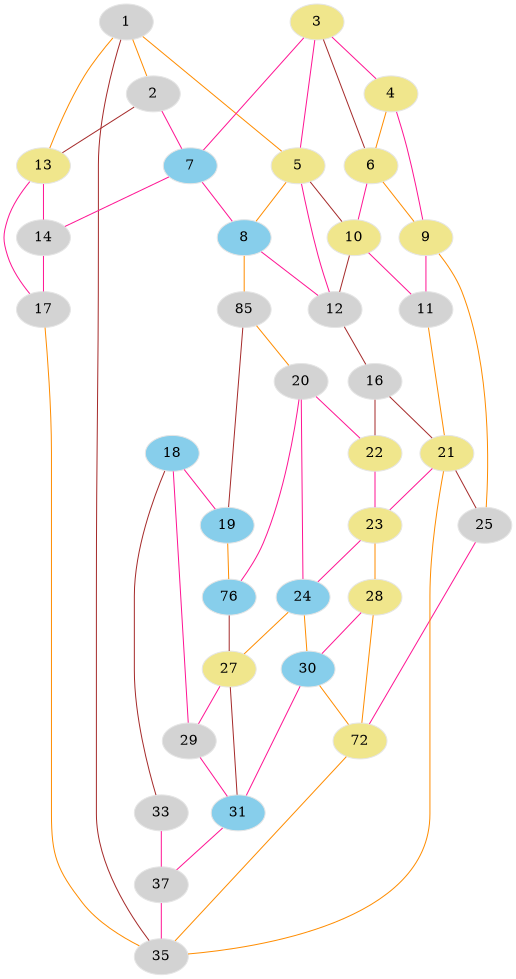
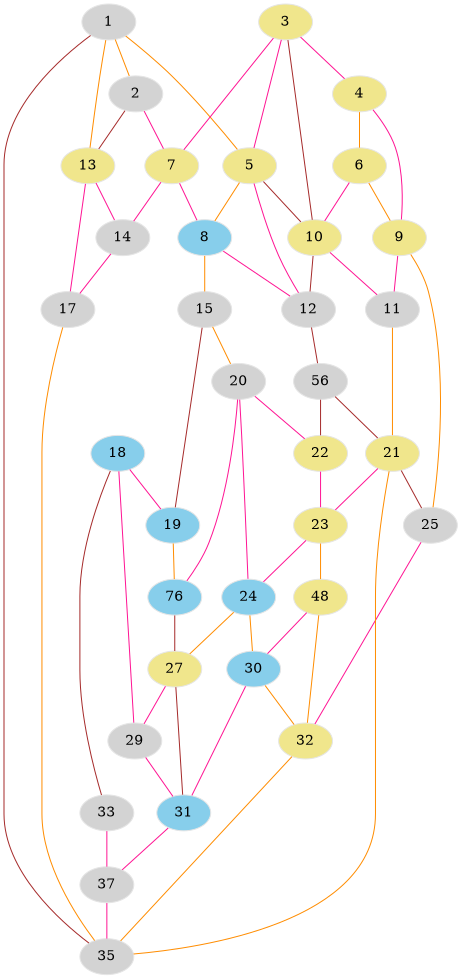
(344, 94) -> (300, 130)
(190, 166) -> (172, 166)
(244, 310) -> (205, 310)
(375, 381) -> (321, 381)
(375, 597) -> (321, 597)
(360, 741) -> (306, 741)
